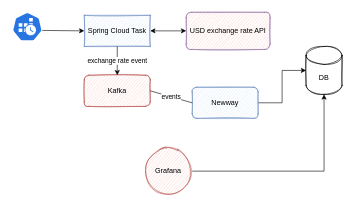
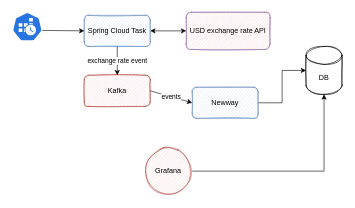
(117, 31) -> (117, 31)
(188, 102) -> (187, 101)
